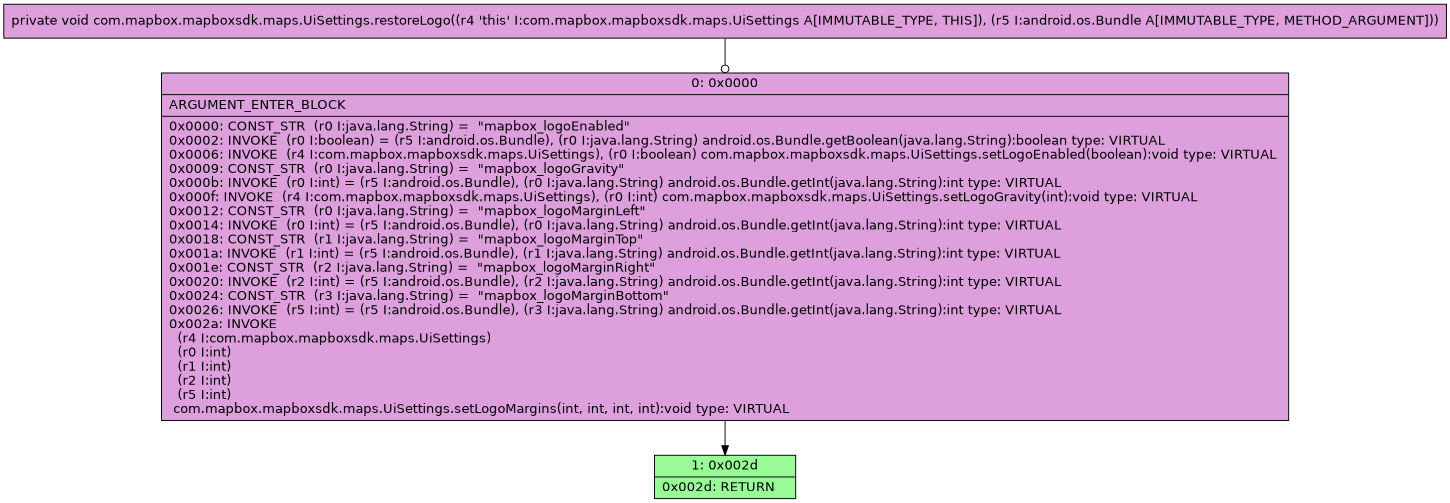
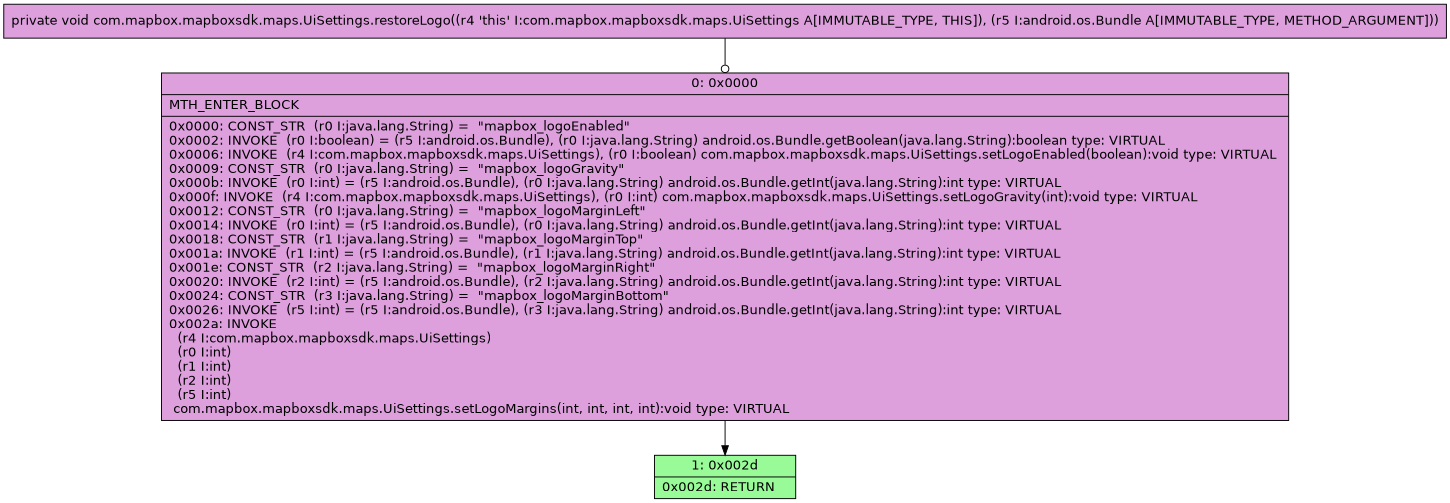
(258, 105) -> (234, 105)
